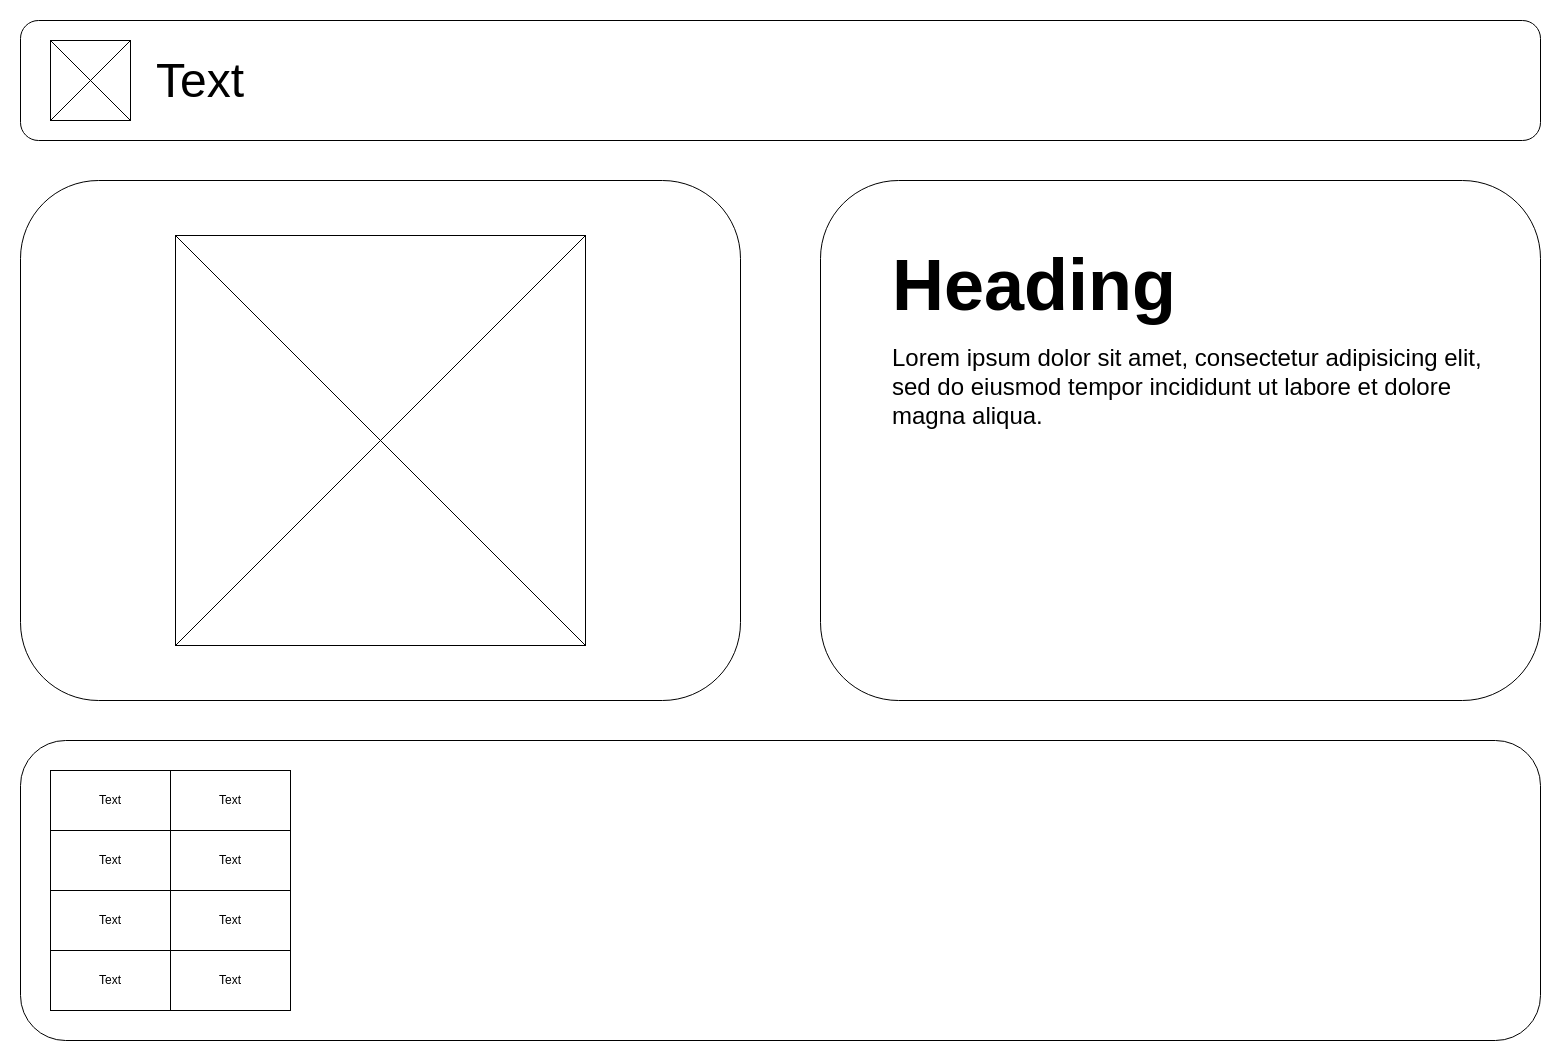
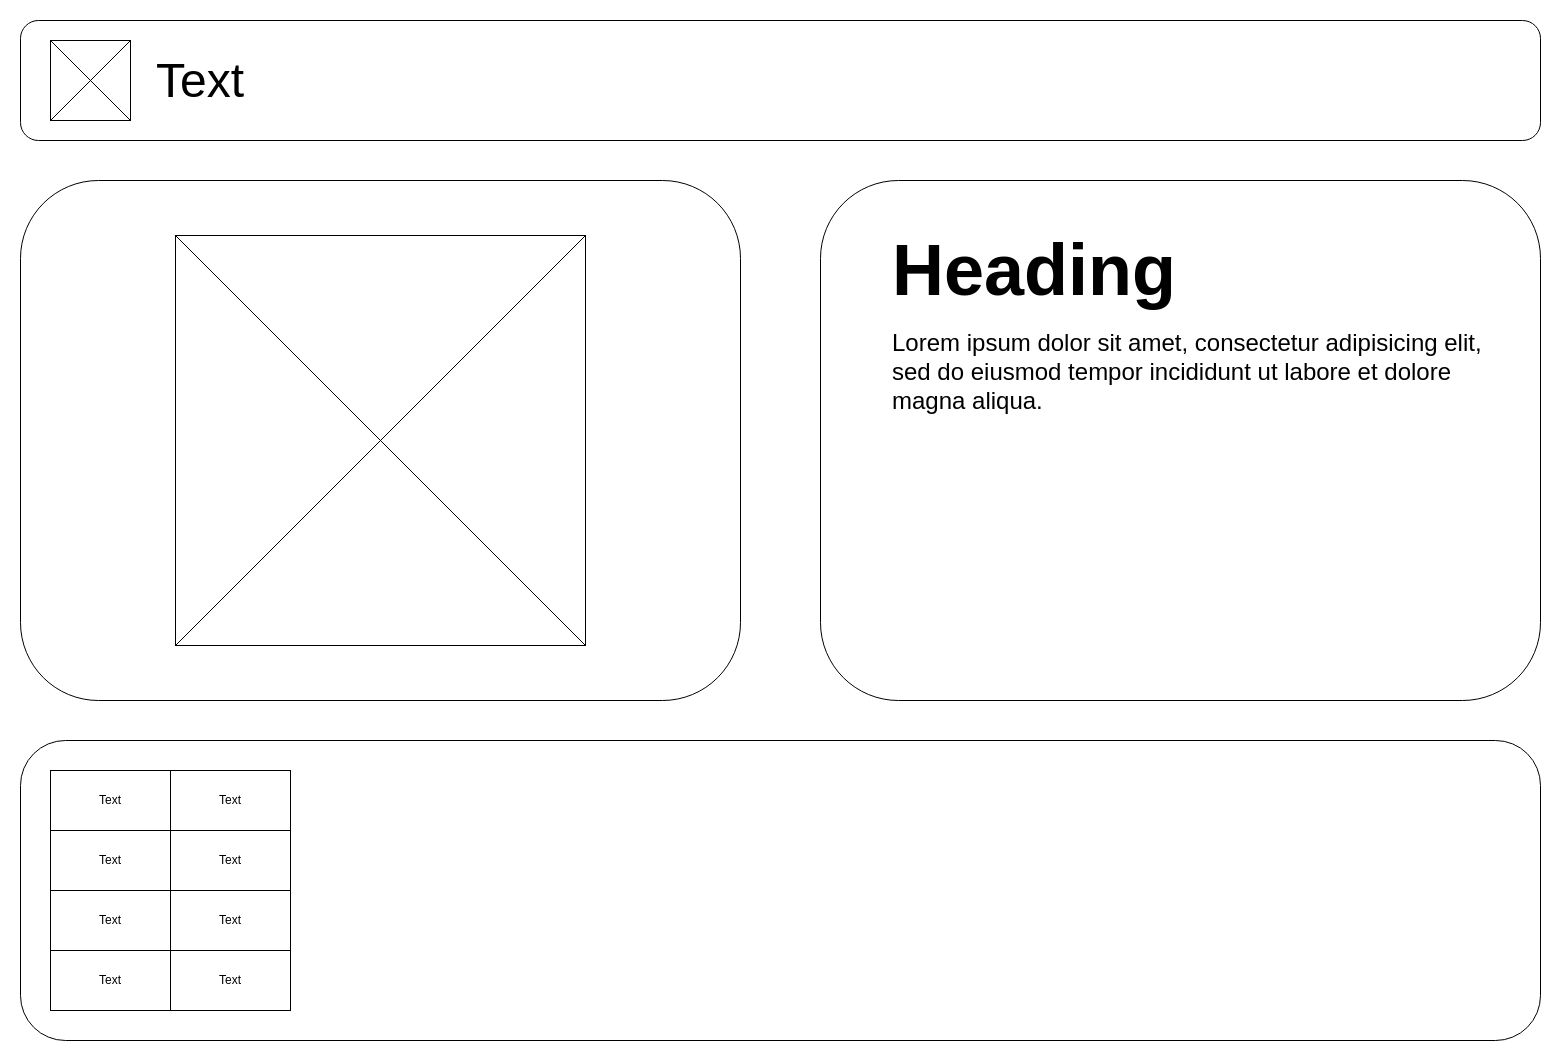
(1191, 448) -> (1191, 433)
